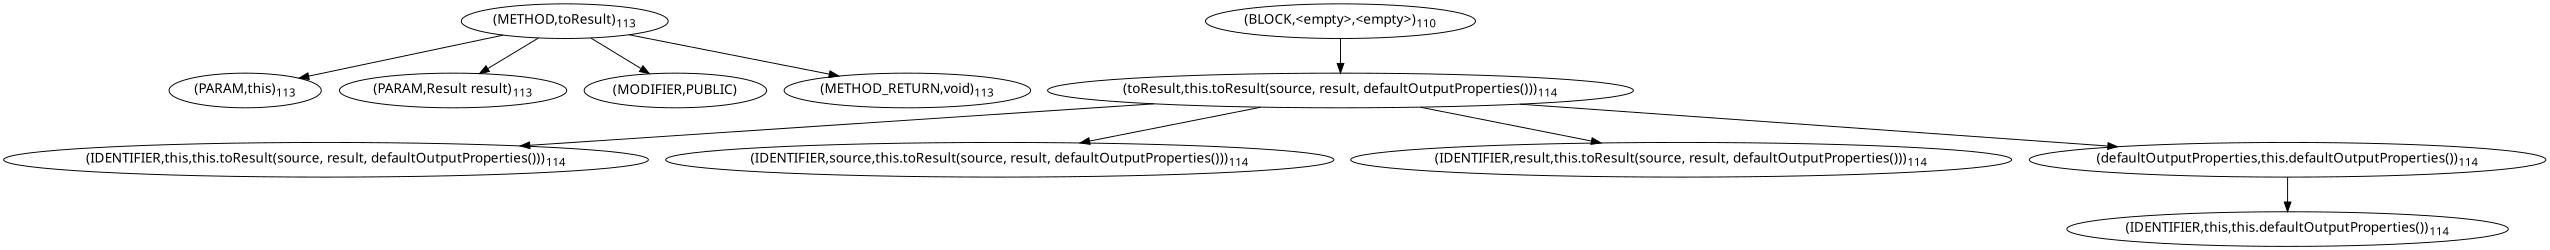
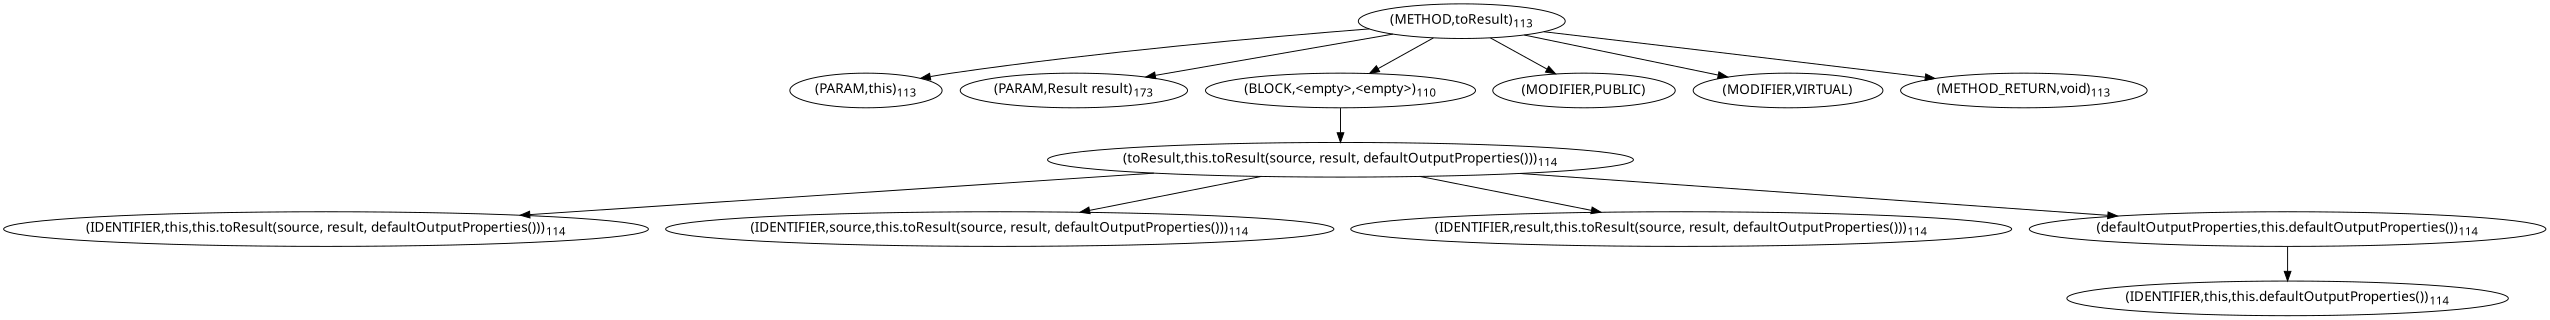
none -> (1406, 53)
(523, 89) -> (1144, 89)
none -> (1788, 90)
